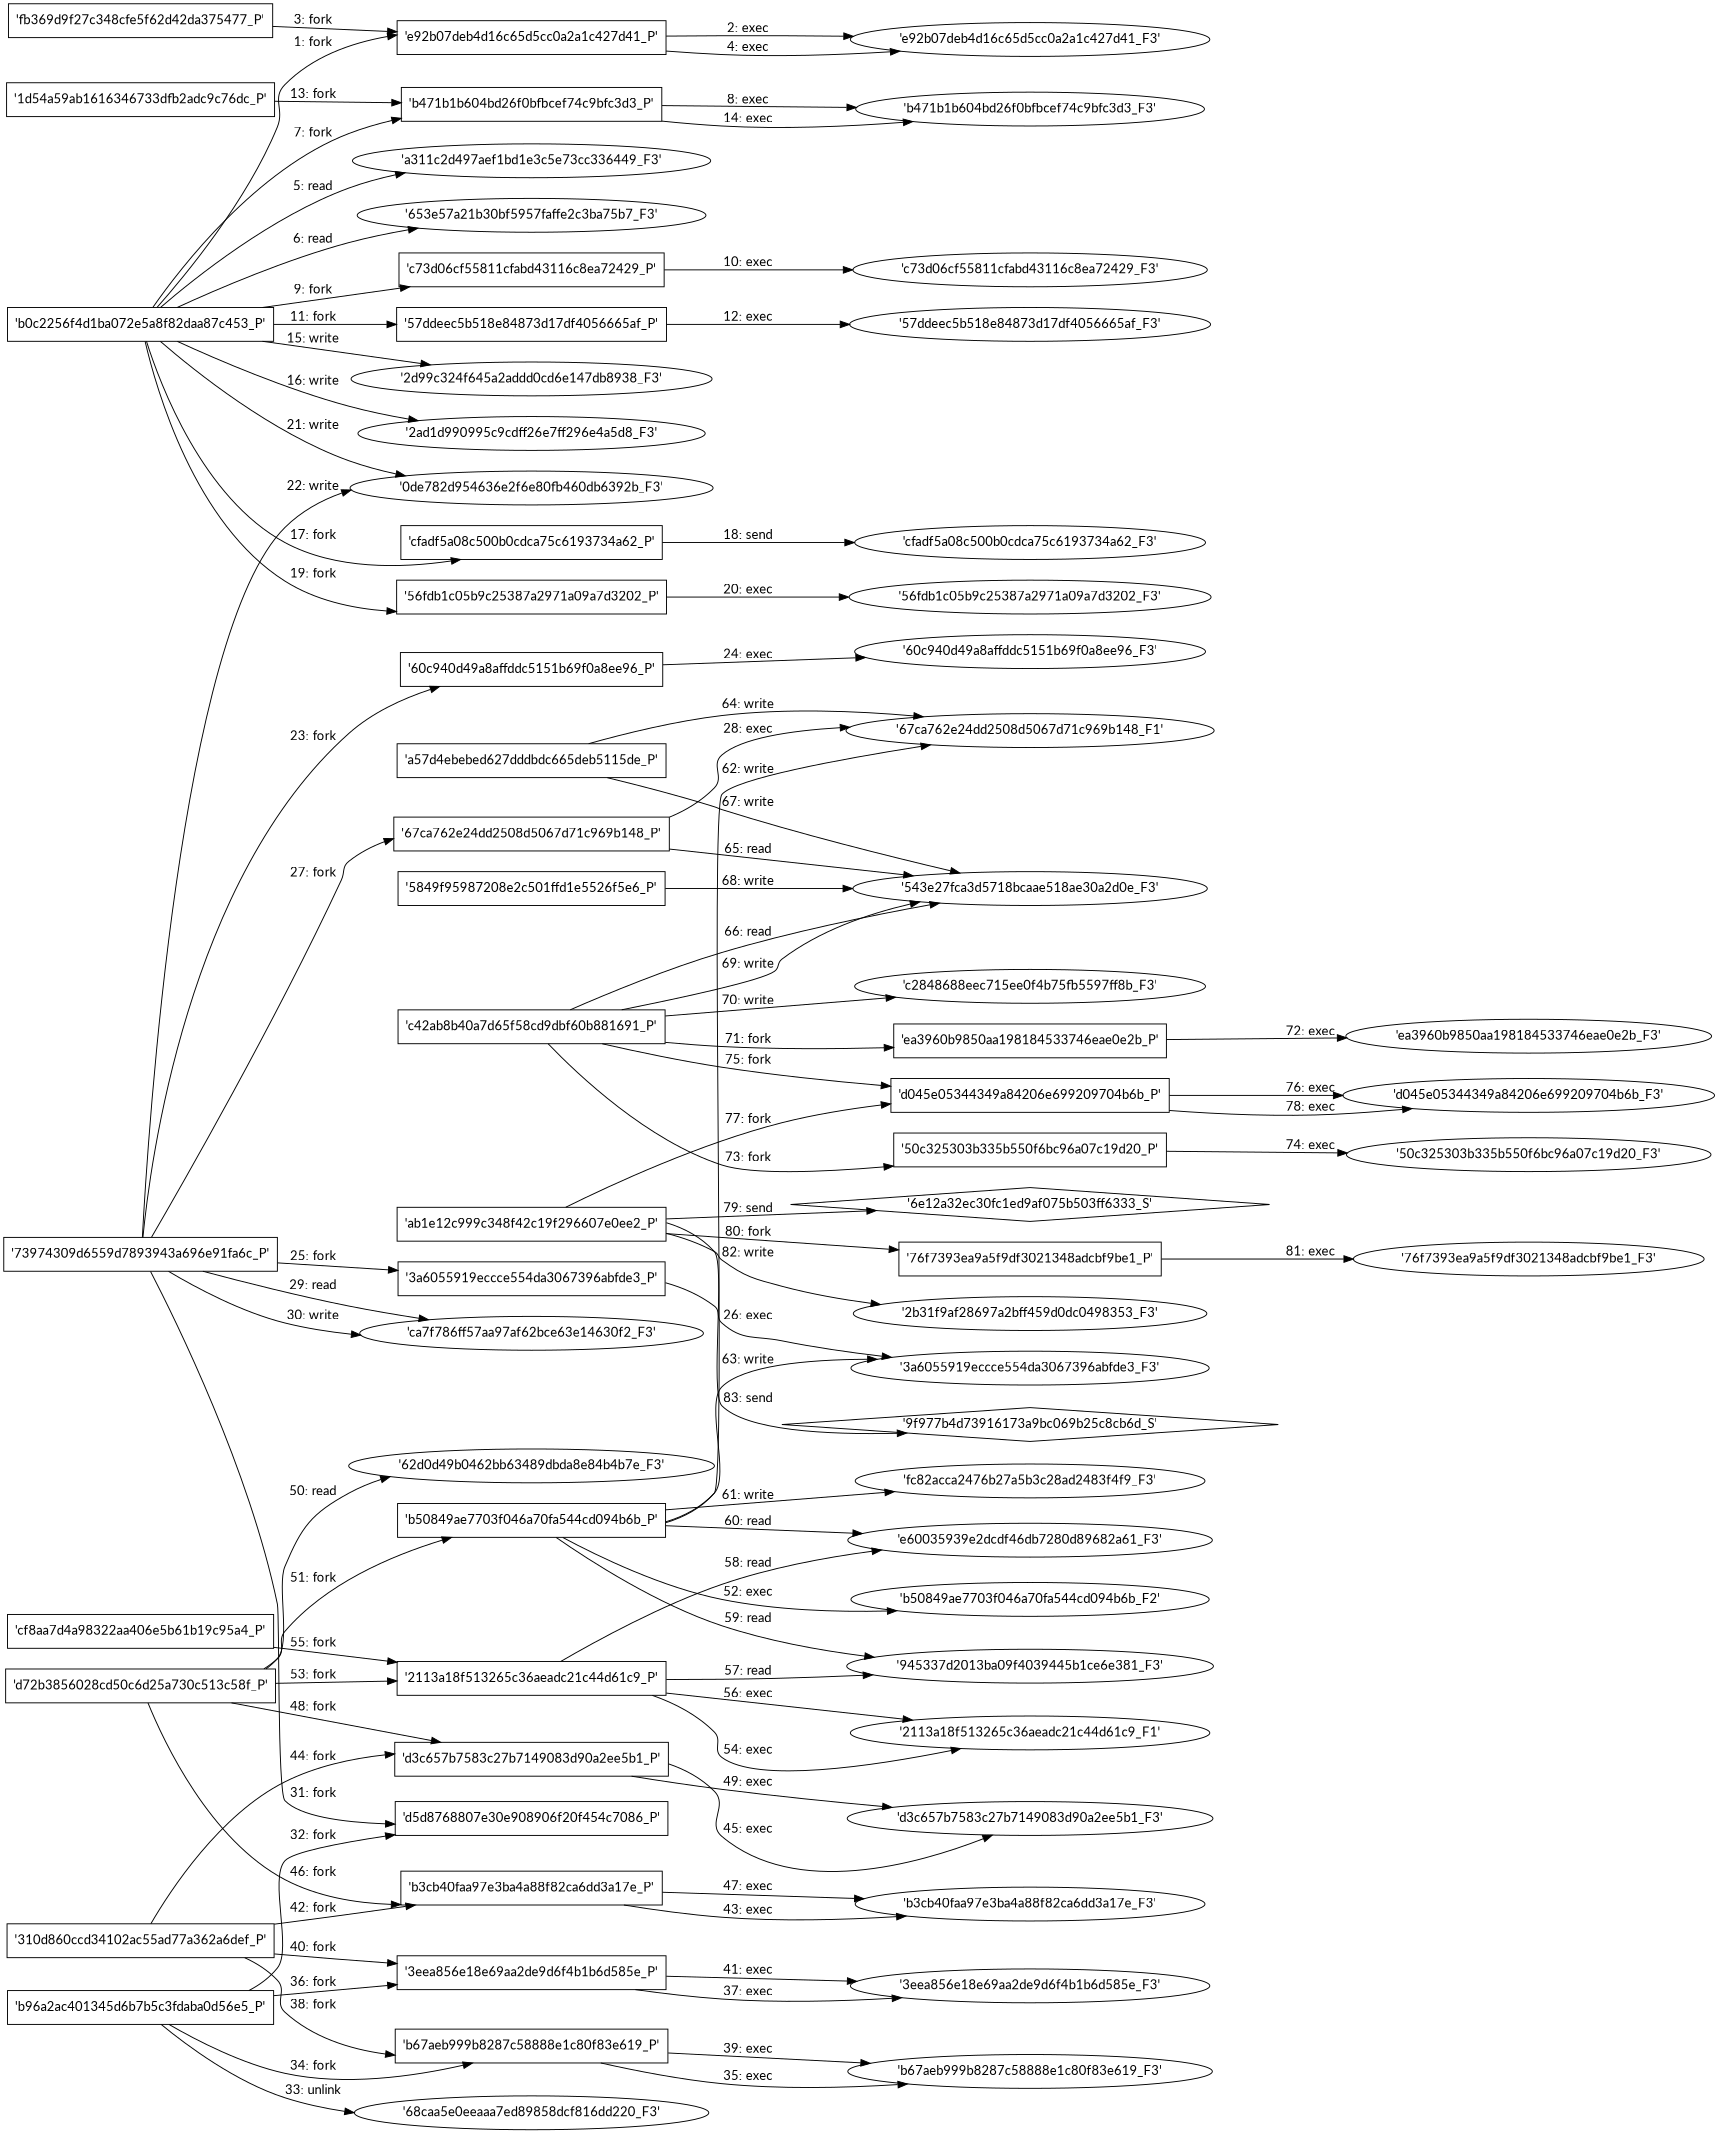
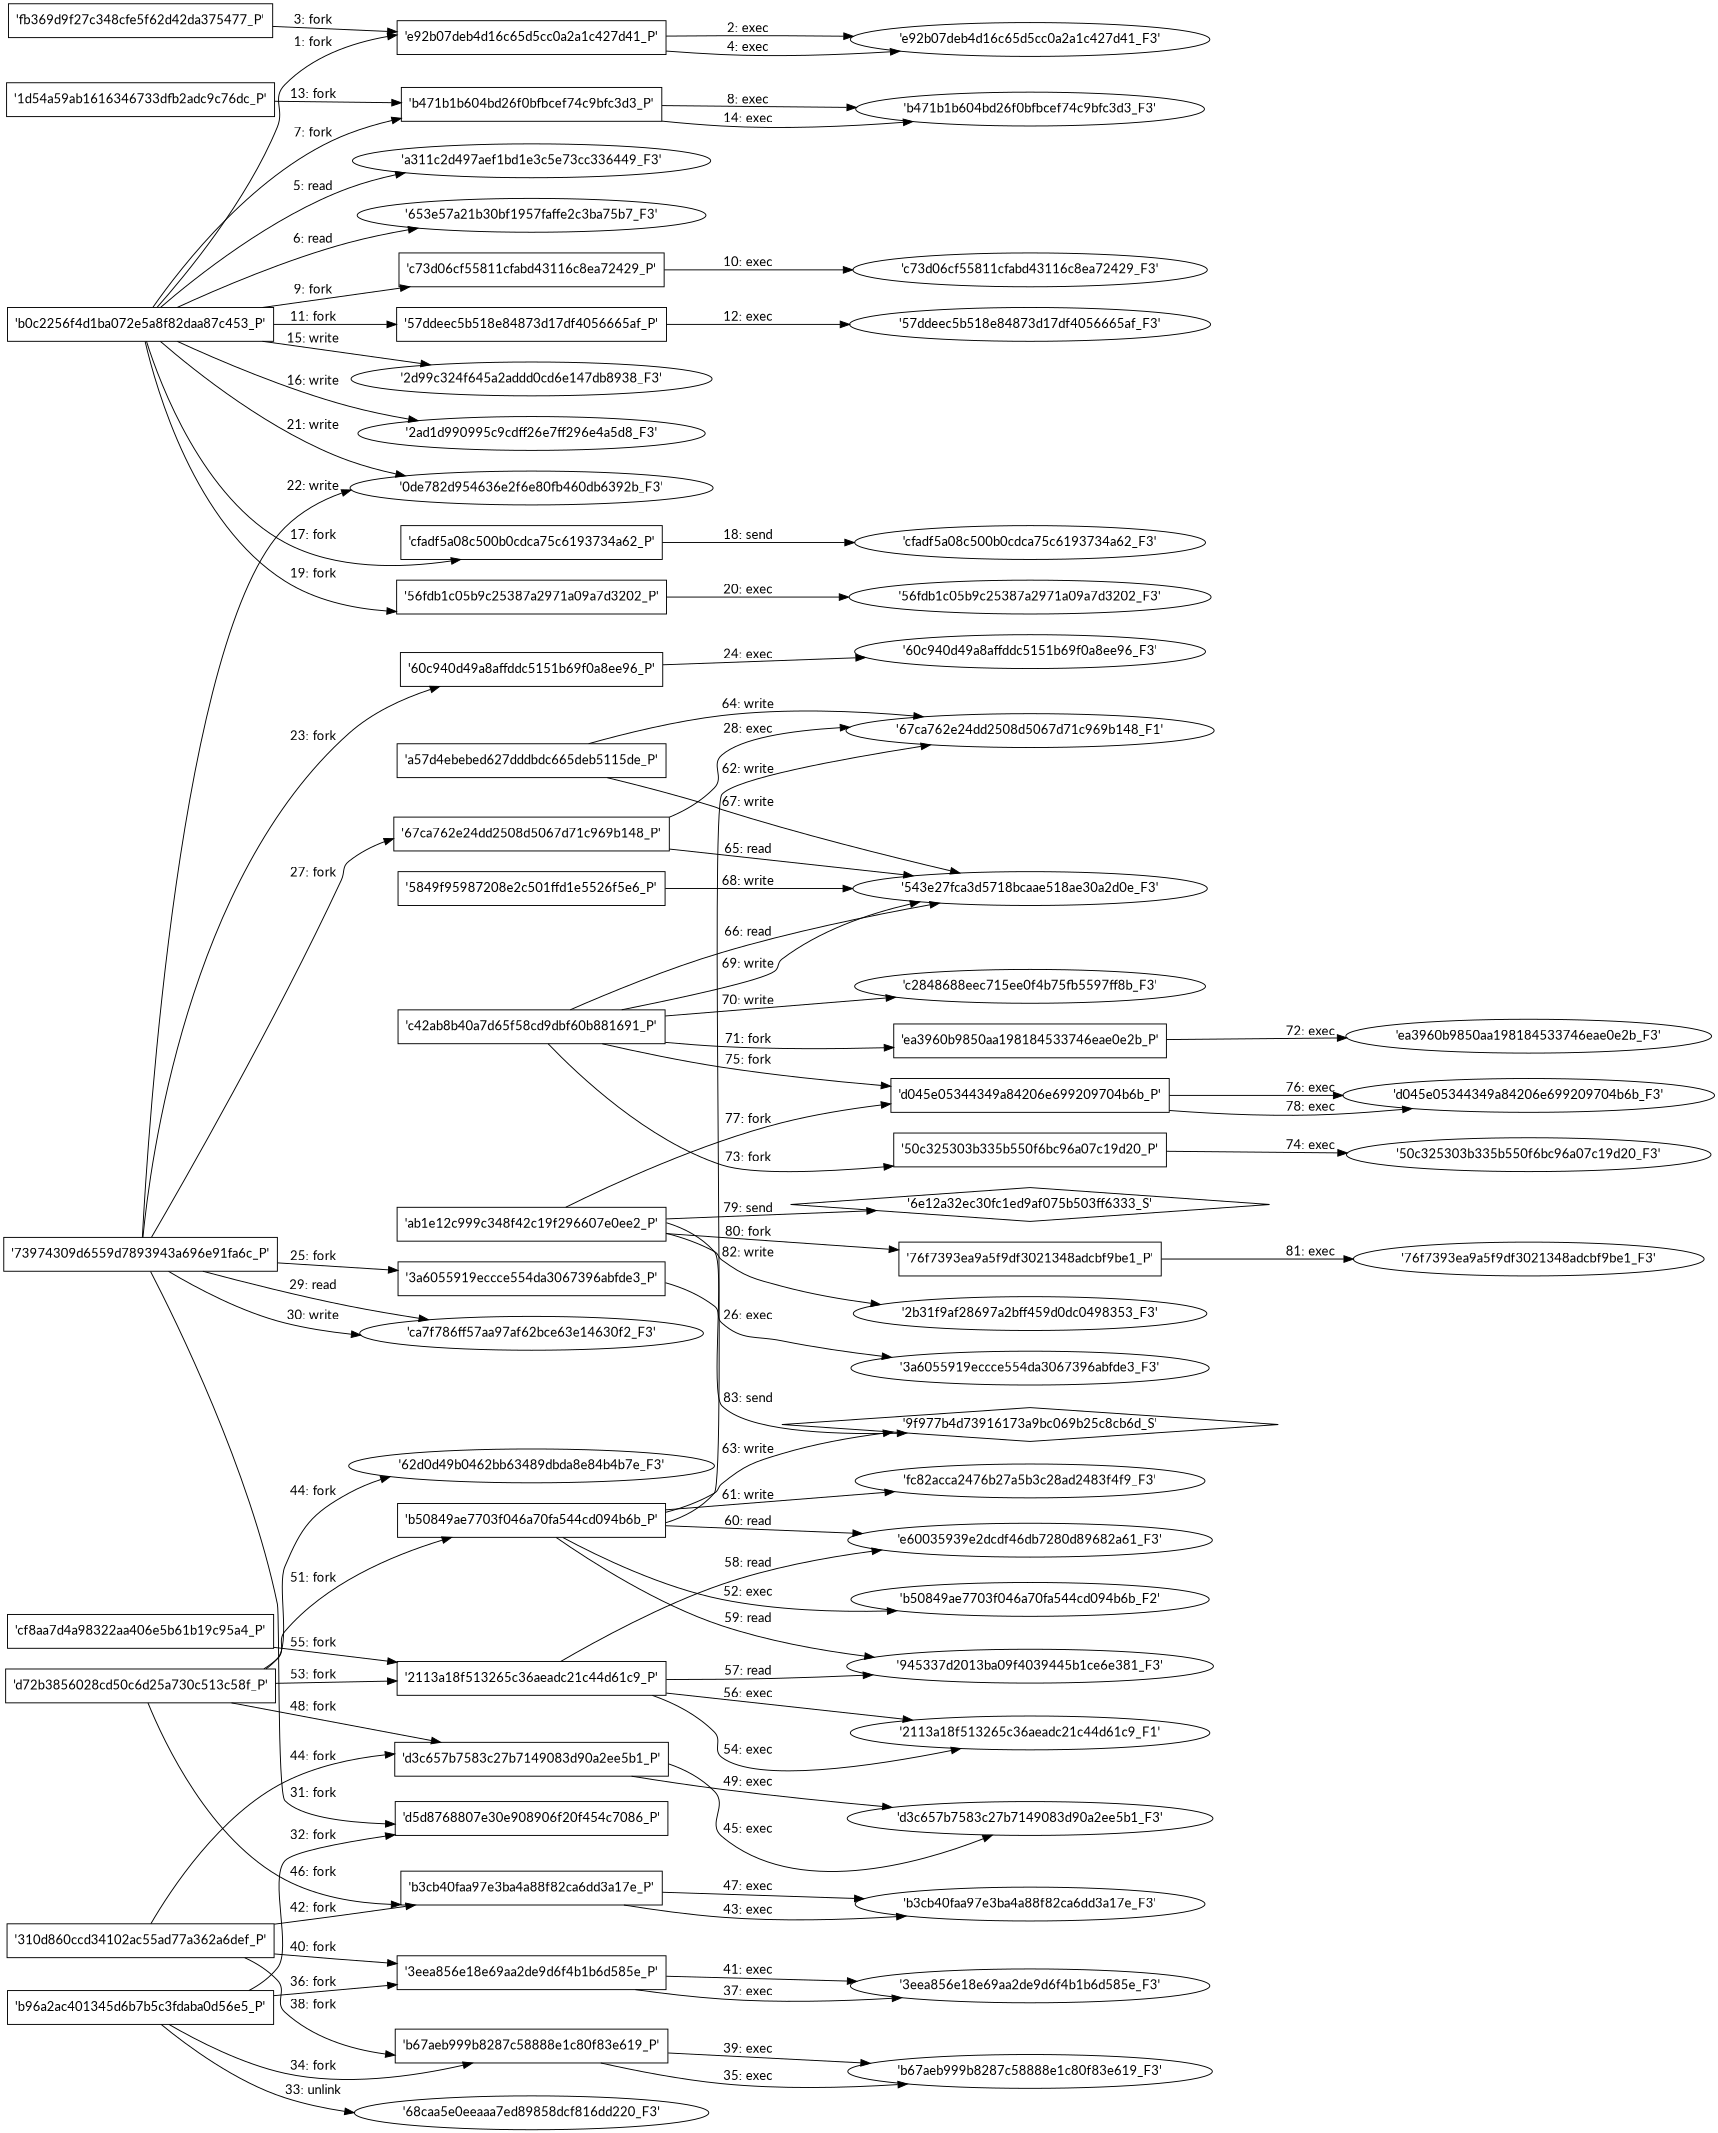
(532, 215) -> (532, 215)
(728, 1382) -> (768, 1458)
(313, 1492) -> (313, 1492)
